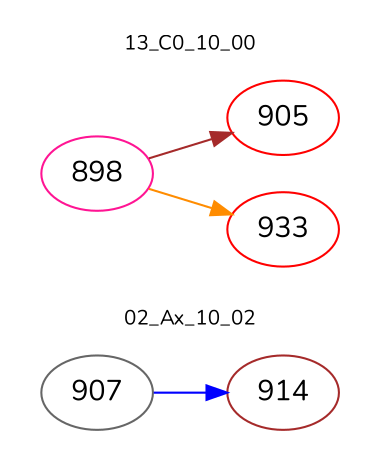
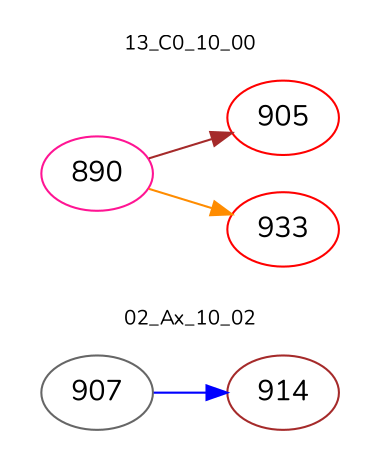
(97, 174) -> (97, 174)
